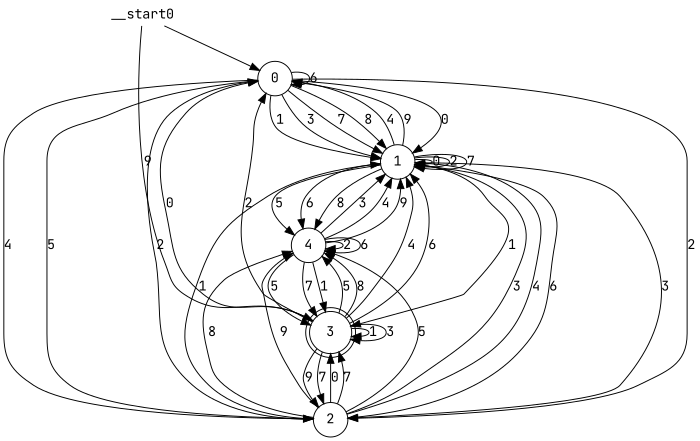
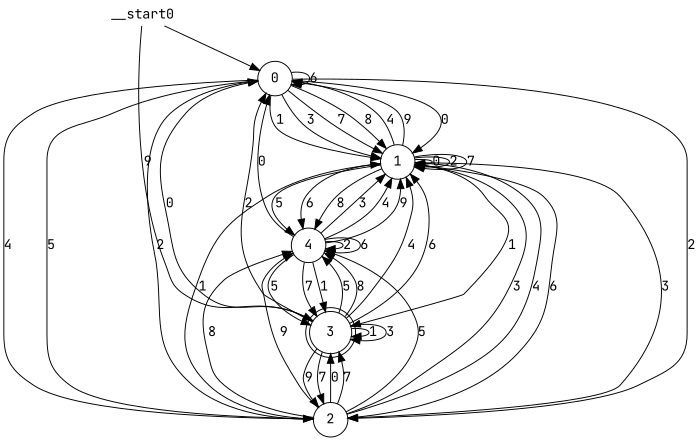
none -> (259, 176)
